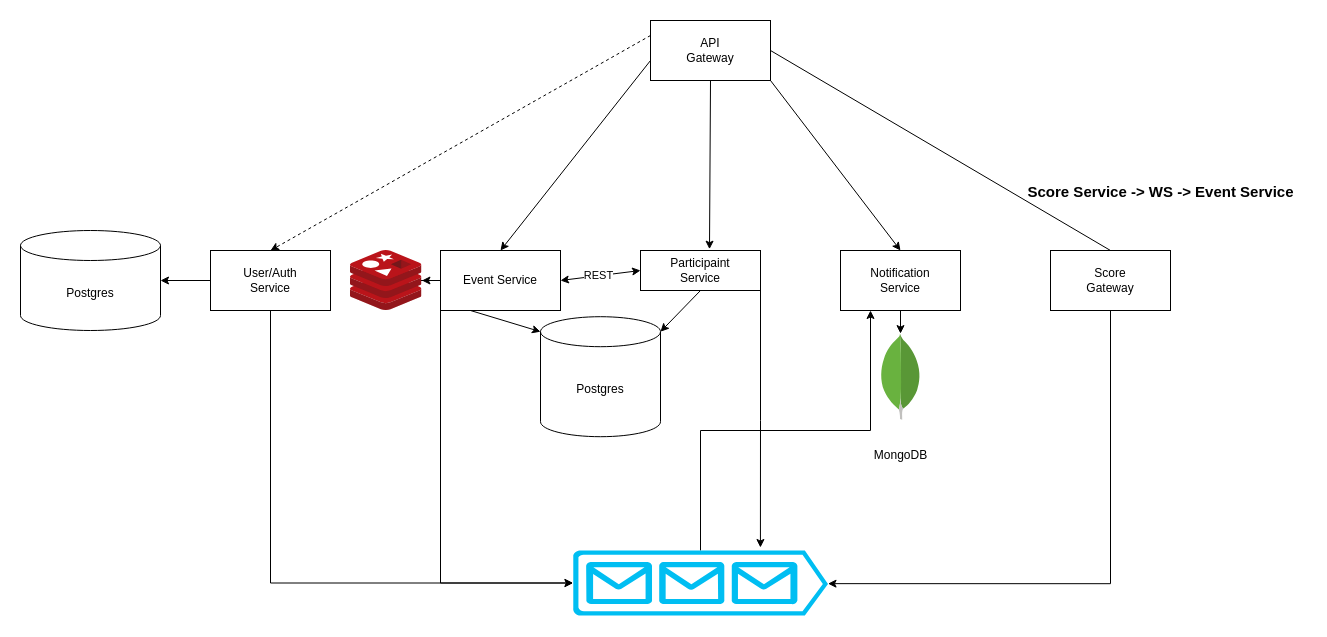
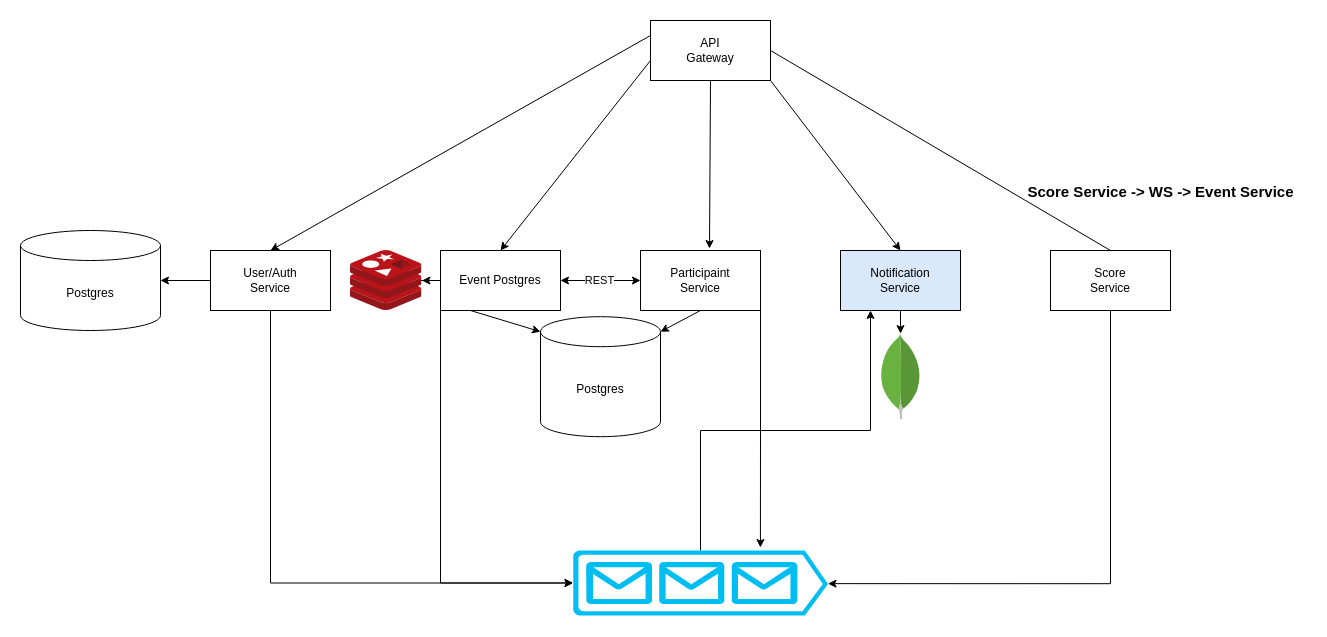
(463, 141) -> (463, 141)
(701, 271) -> (701, 281)
(501, 281) -> (501, 281)
(901, 281) -> (901, 281)
(1111, 281) -> (1111, 281)
(901, 456) -> none
